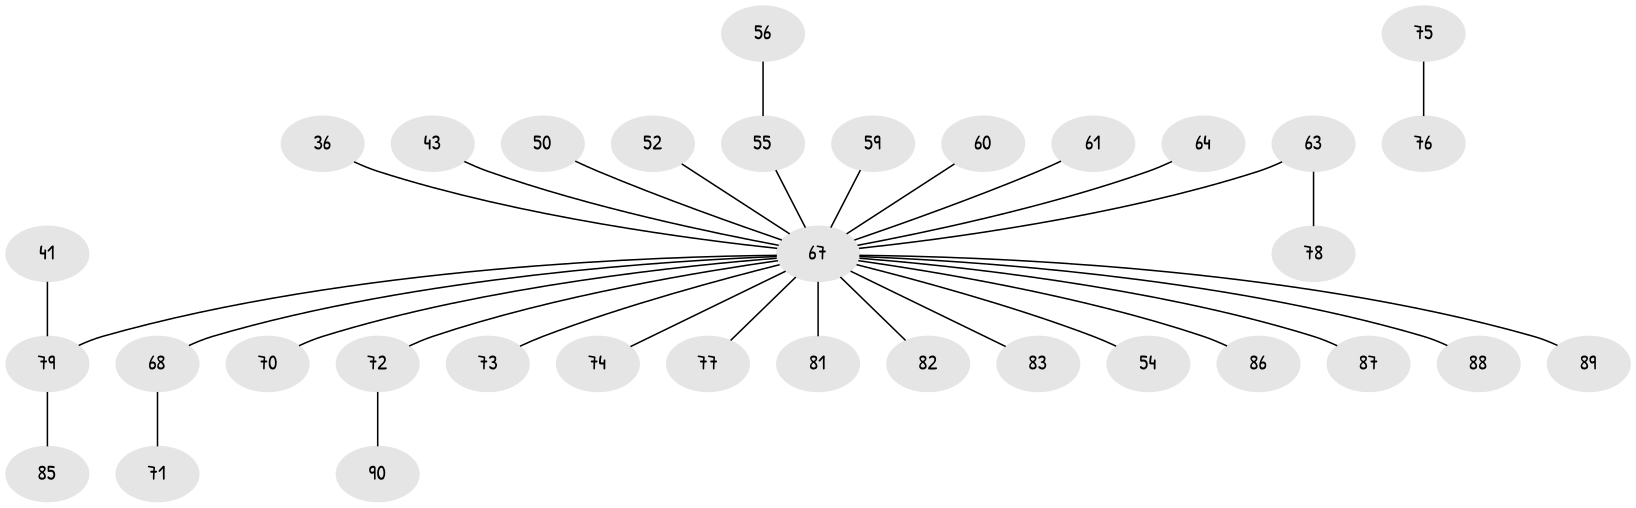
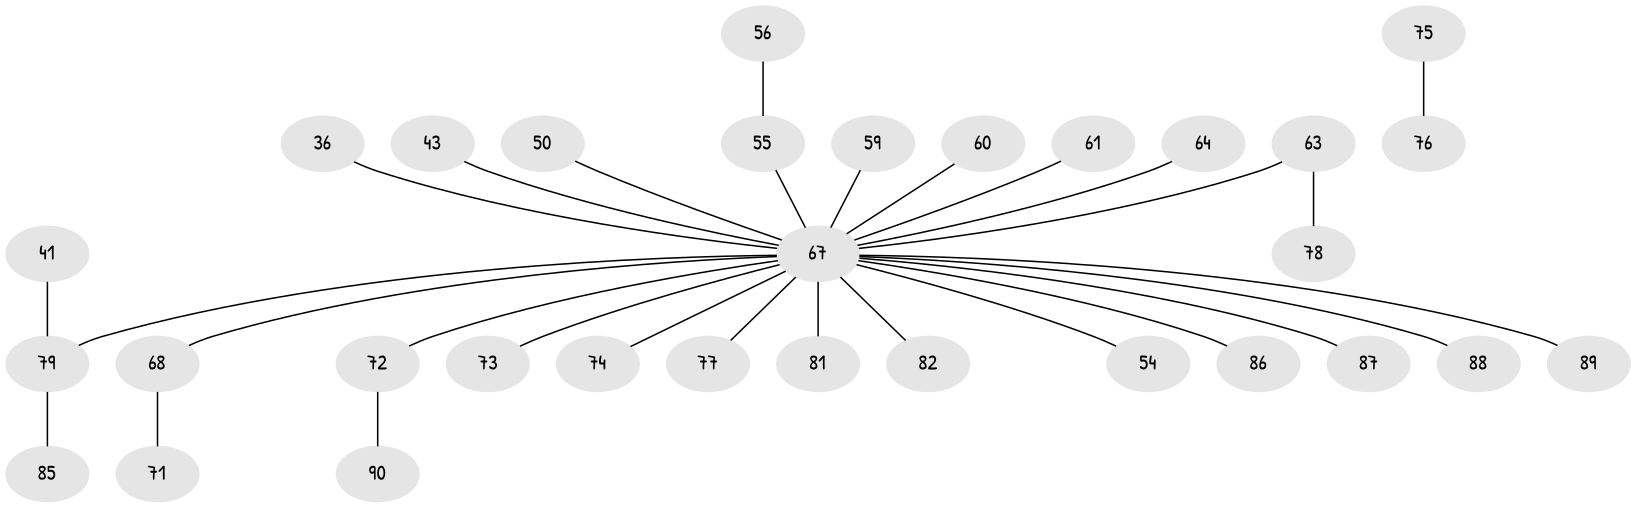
(653, 144) -> none
(268, 364) -> none
(1038, 364) -> none
